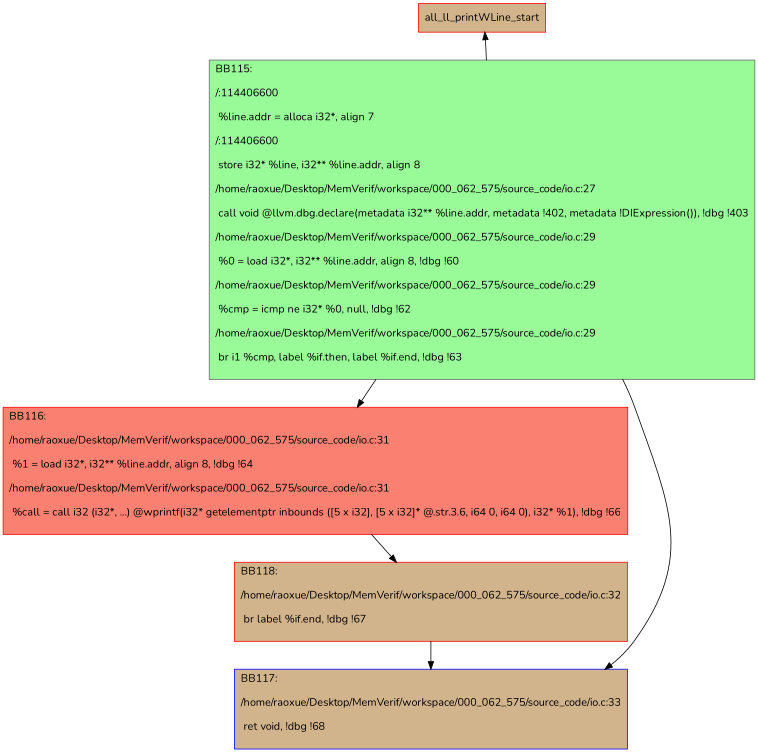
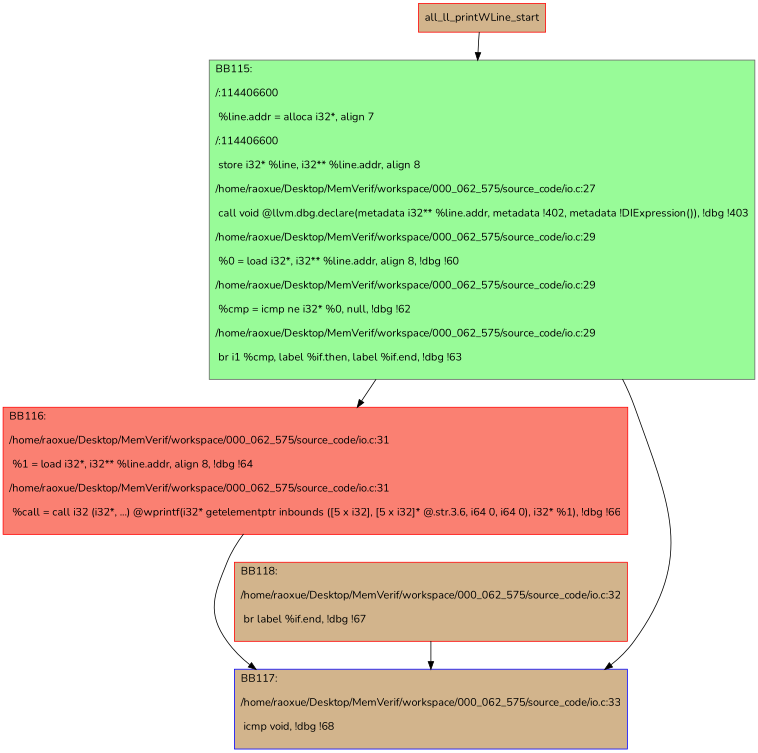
(486, 50) -> (479, 42)
(381, 545) -> (215, 602)
(283, 727) -> (288, 727)
